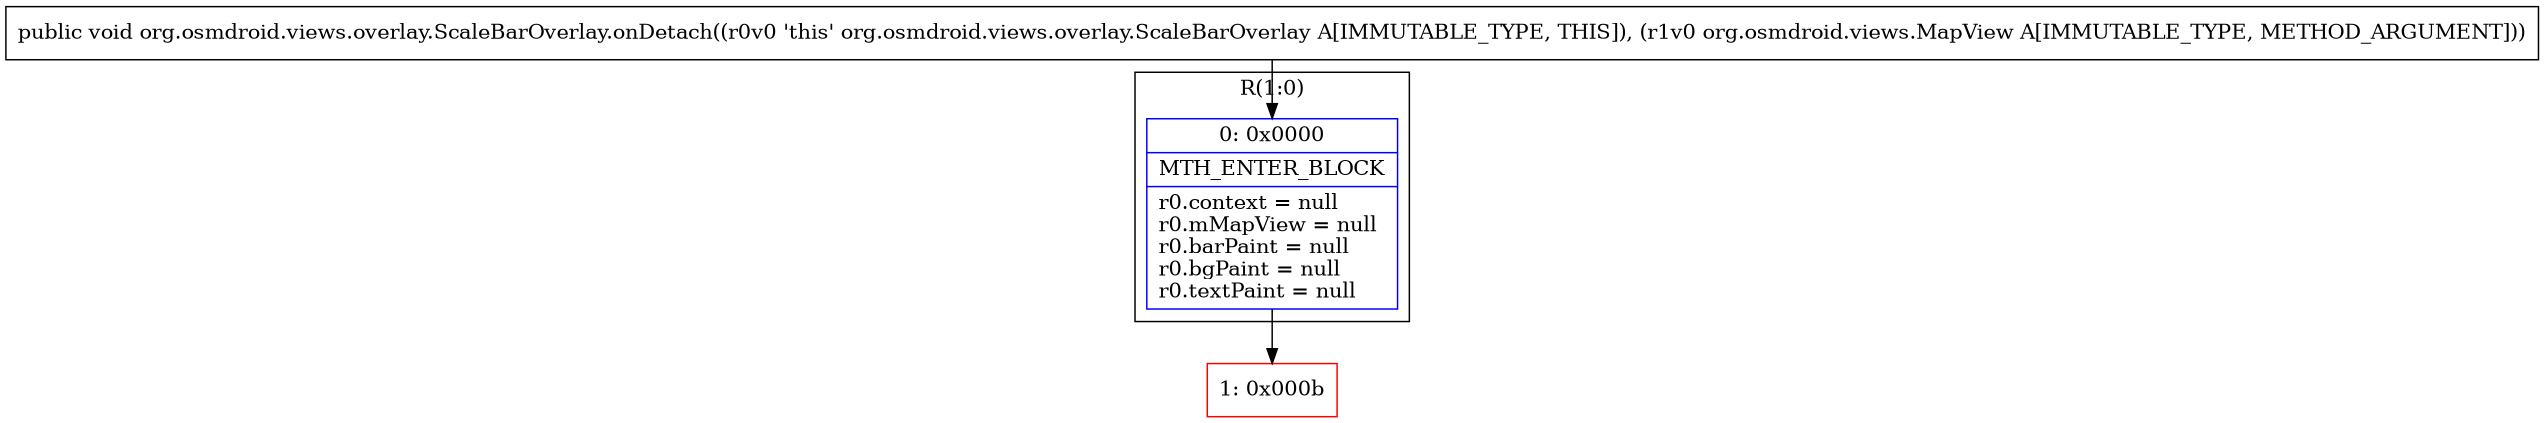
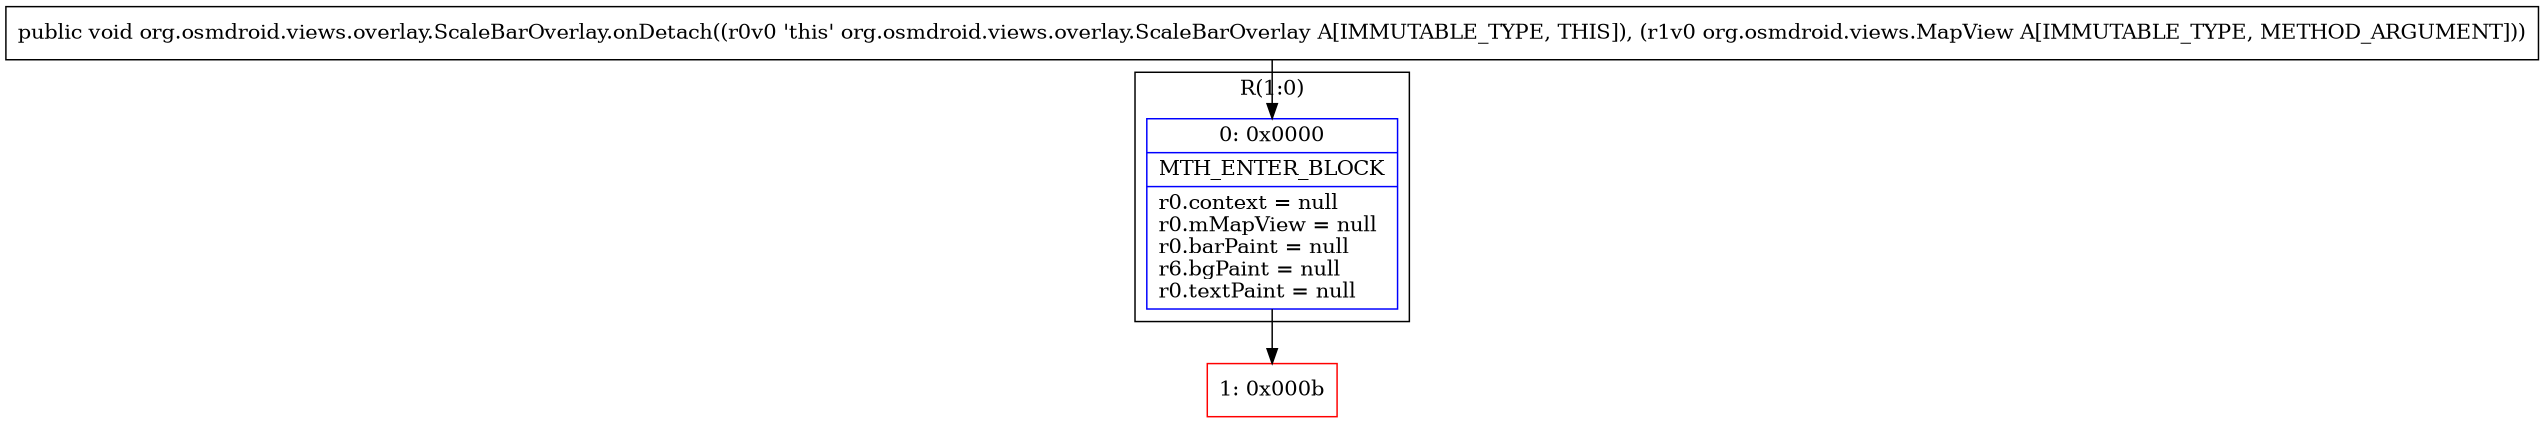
(1250, 269) -> (1250, 269)
